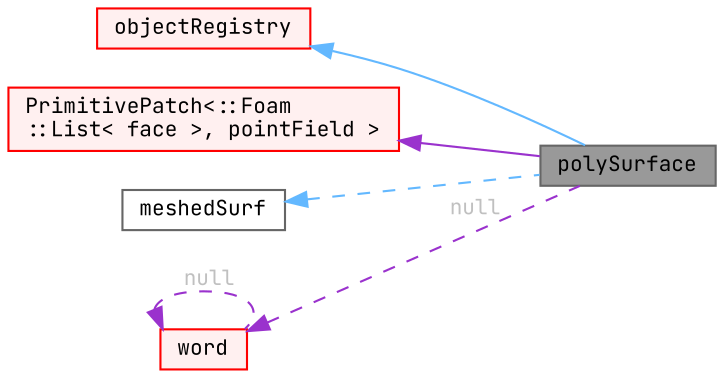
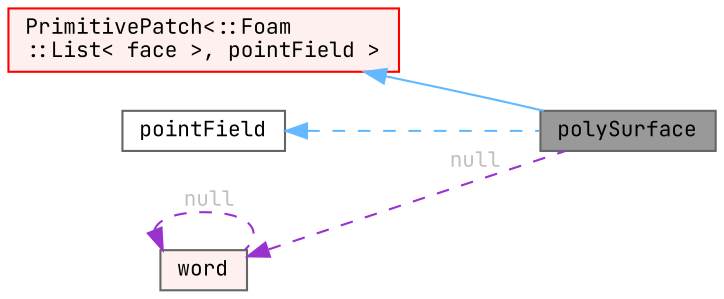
(204, 28) -> none
(480, 150) -> (465, 93)
(204, 210) -> (204, 131)
(204, 349) -> (204, 270)
